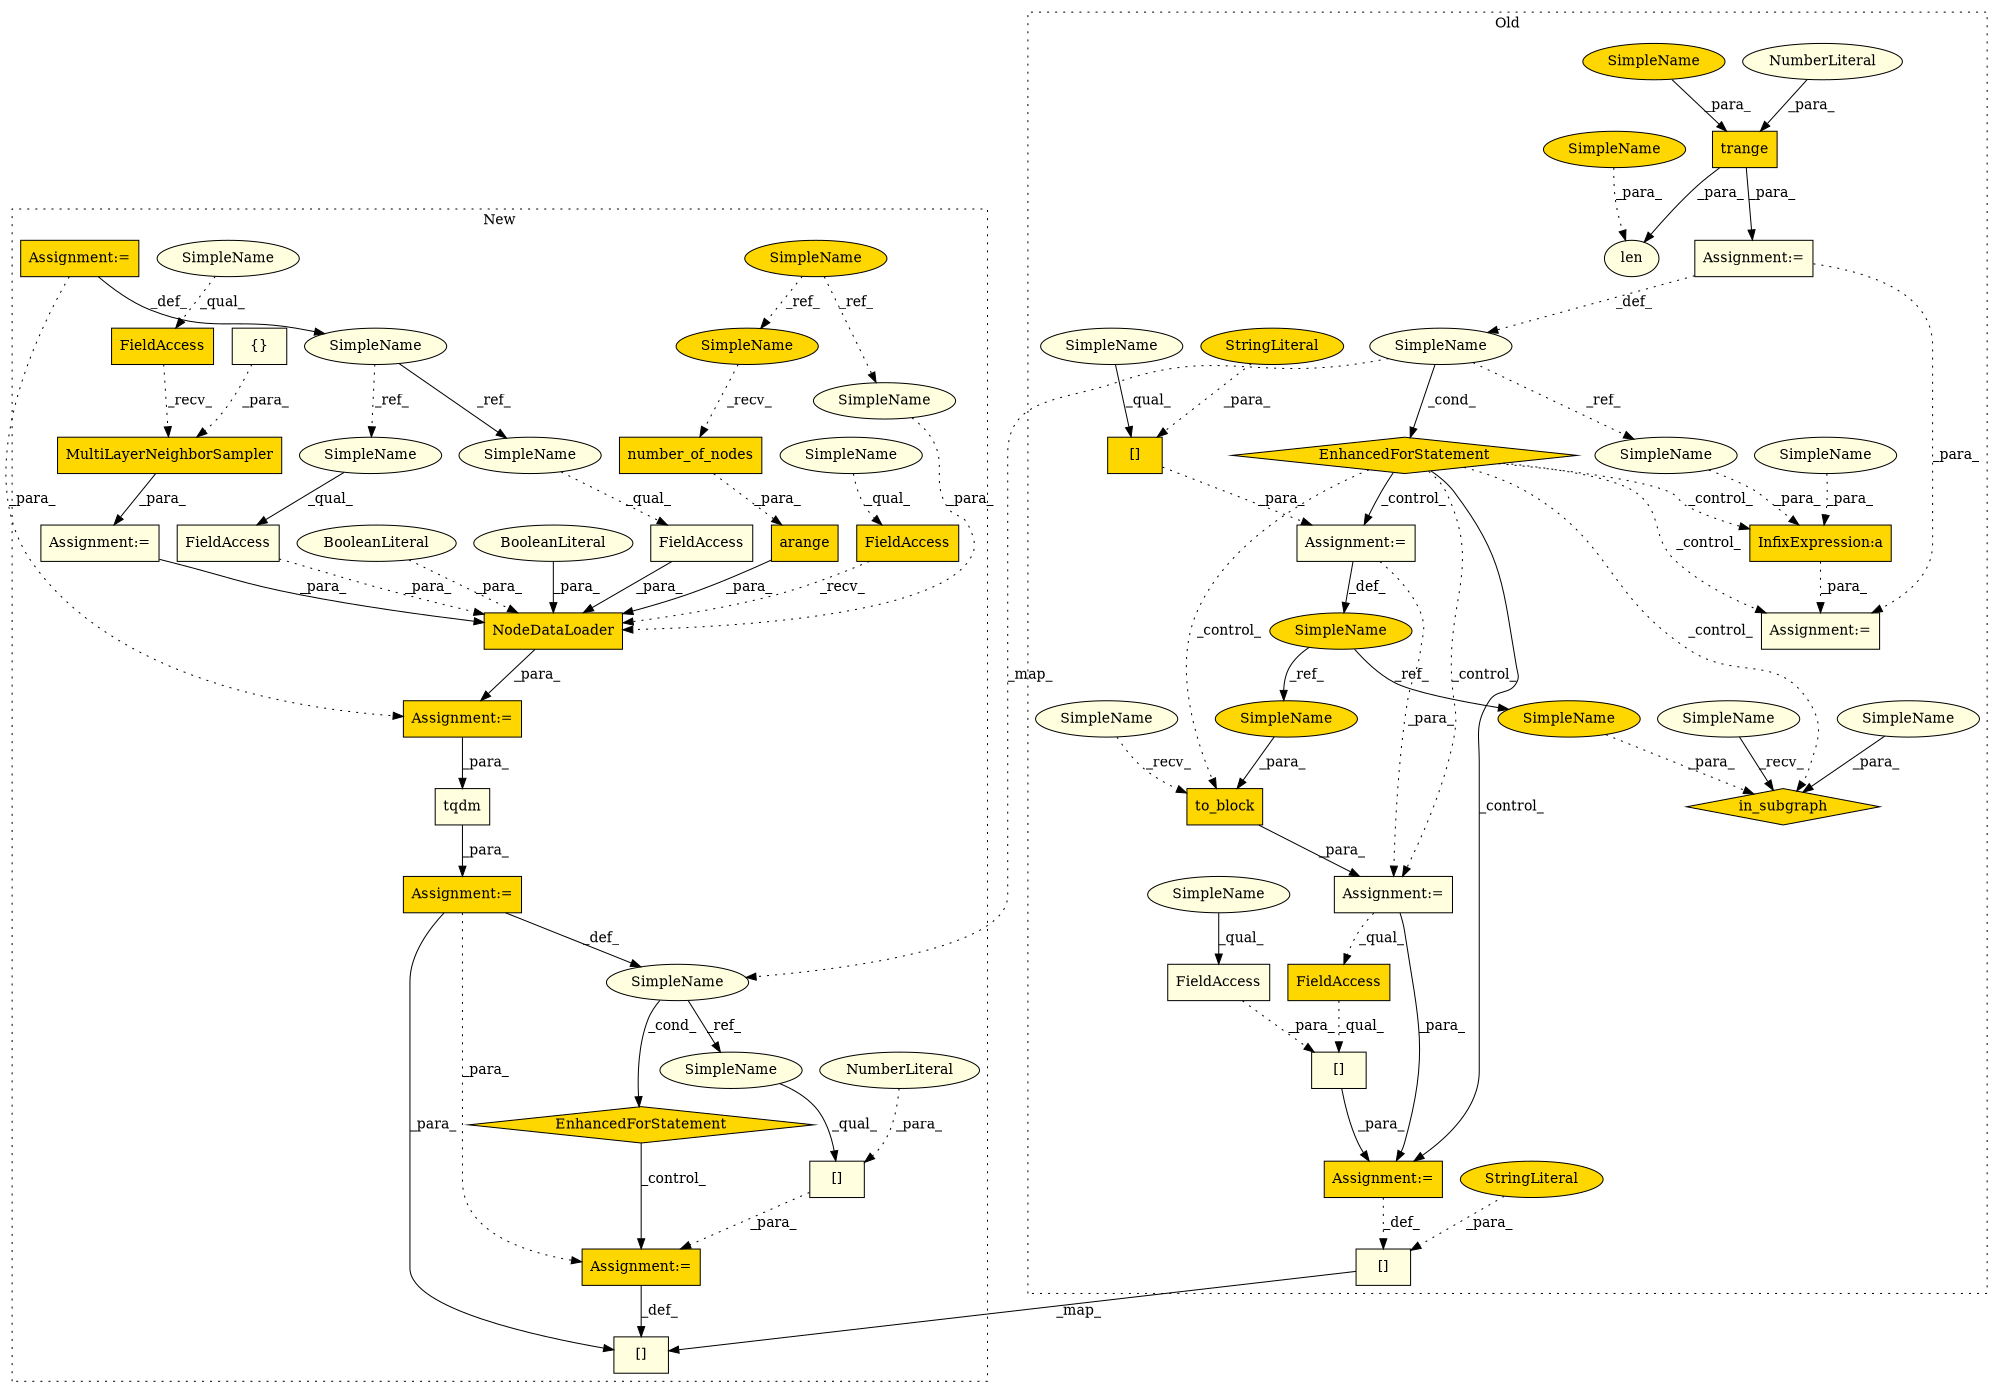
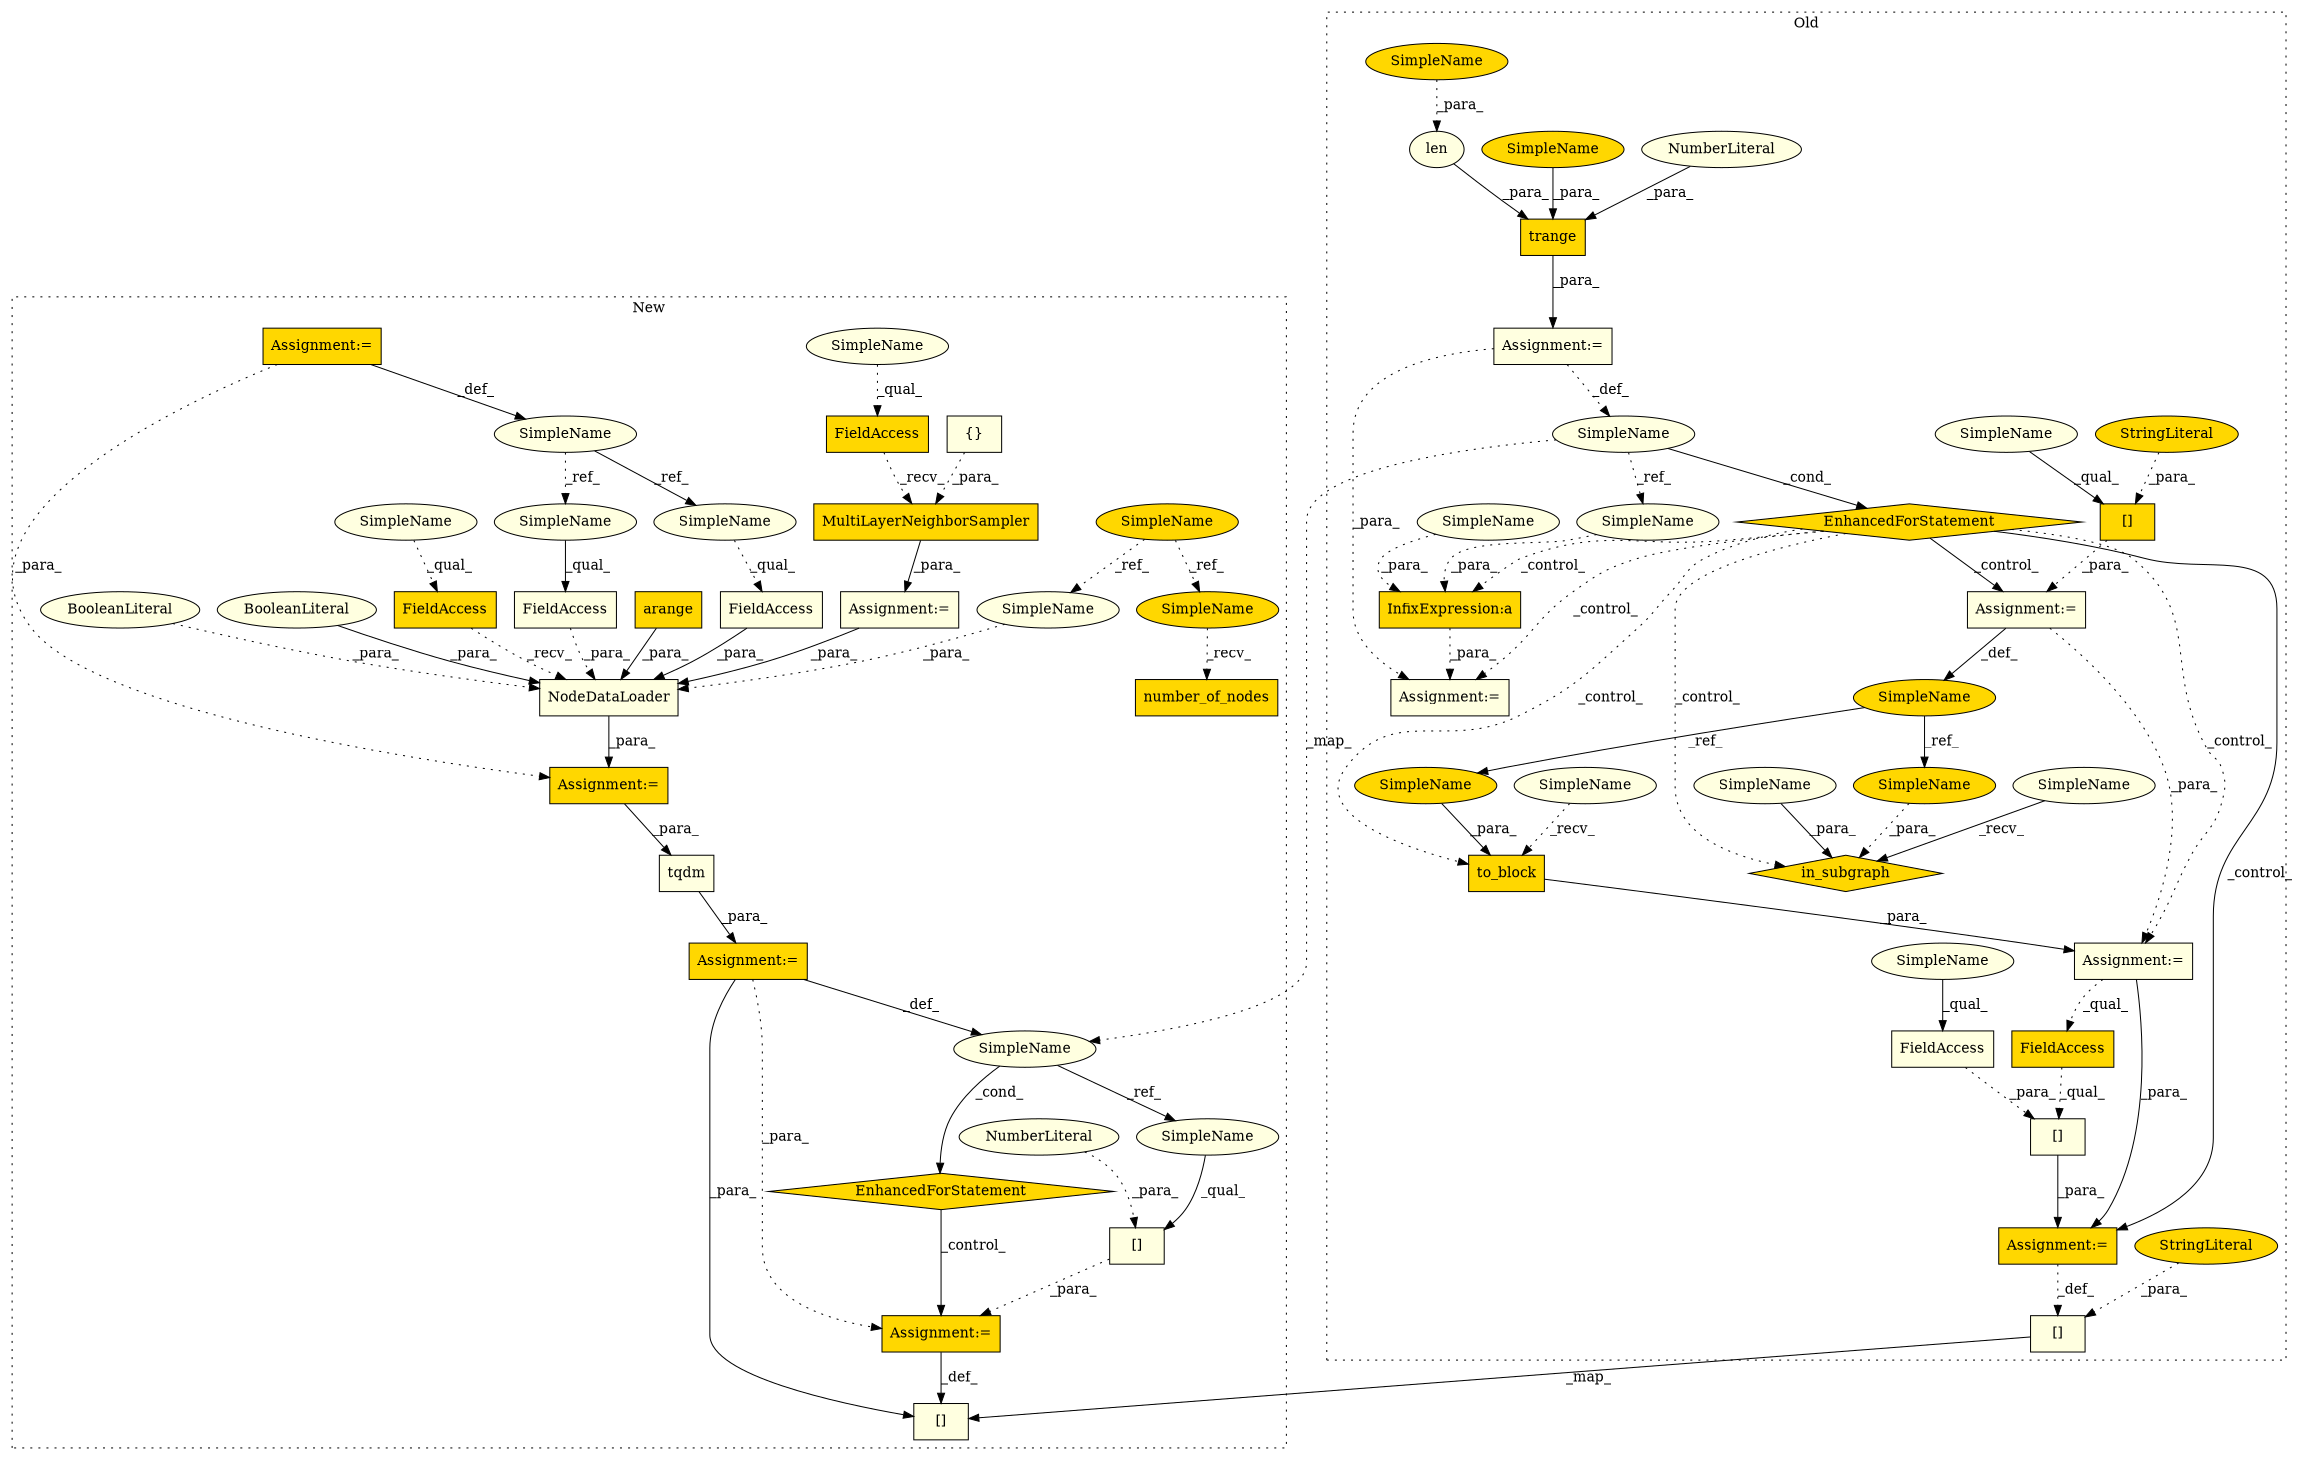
(1683, 199) -> (1486, 189)
(744, 496) -> none
(553, 631) -> (609, 698)
